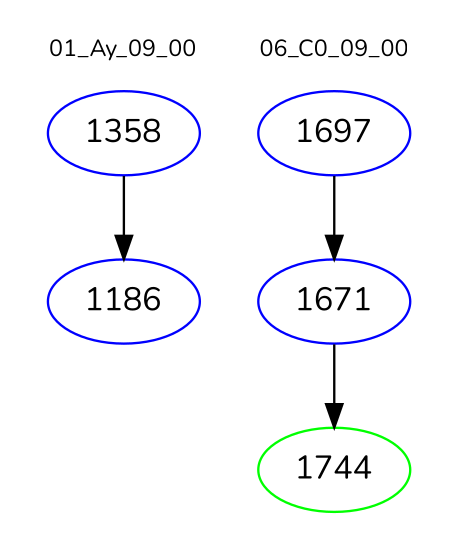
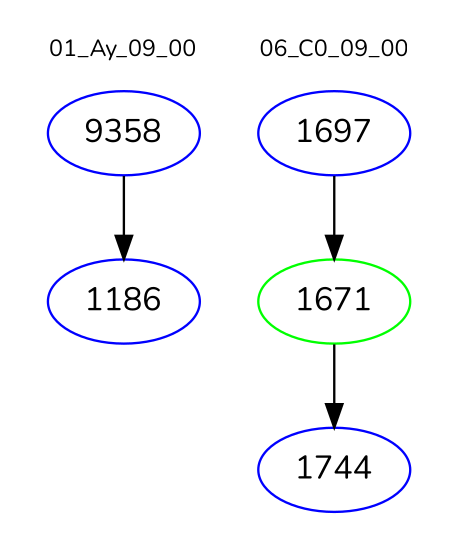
(124, 133) -> (124, 133)
(334, 302) -> (334, 302)
(334, 470) -> (334, 470)
